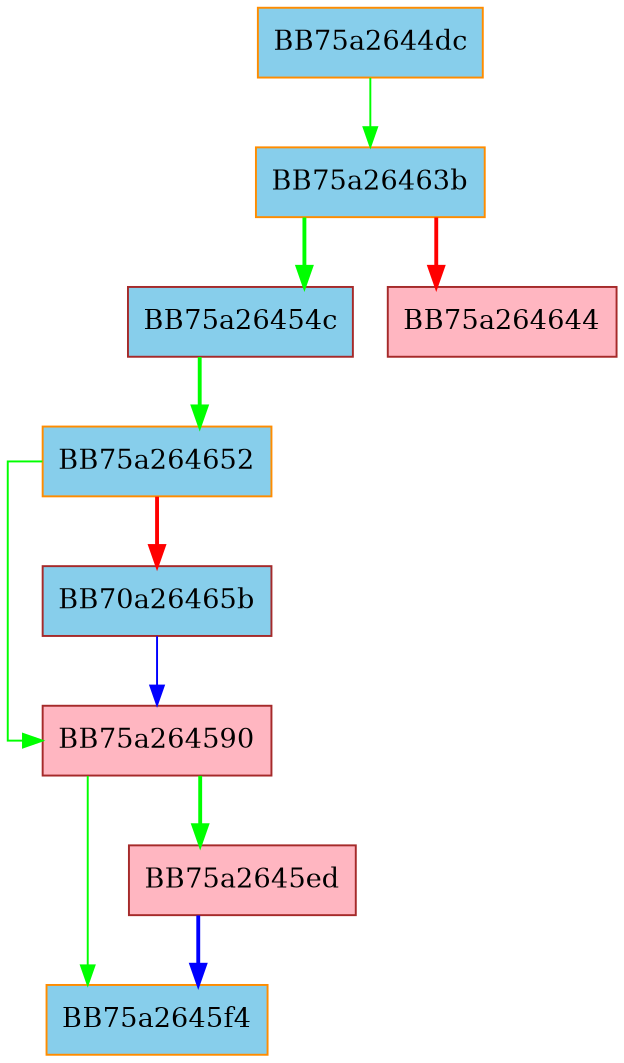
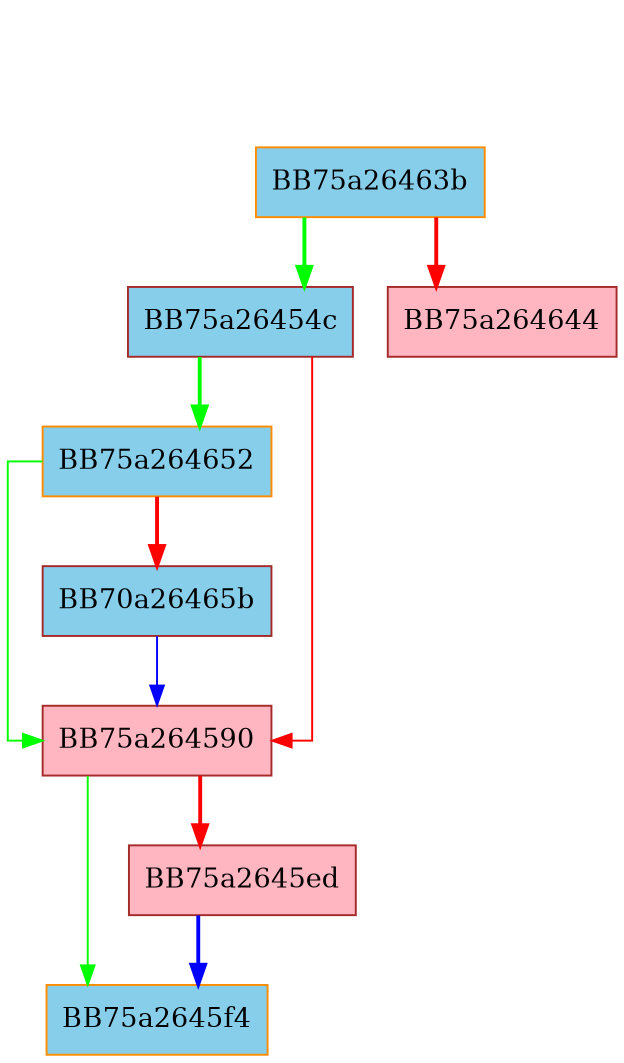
(370, 43) -> none
none -> (312, 559)
(200, 801) -> (200, 801)
